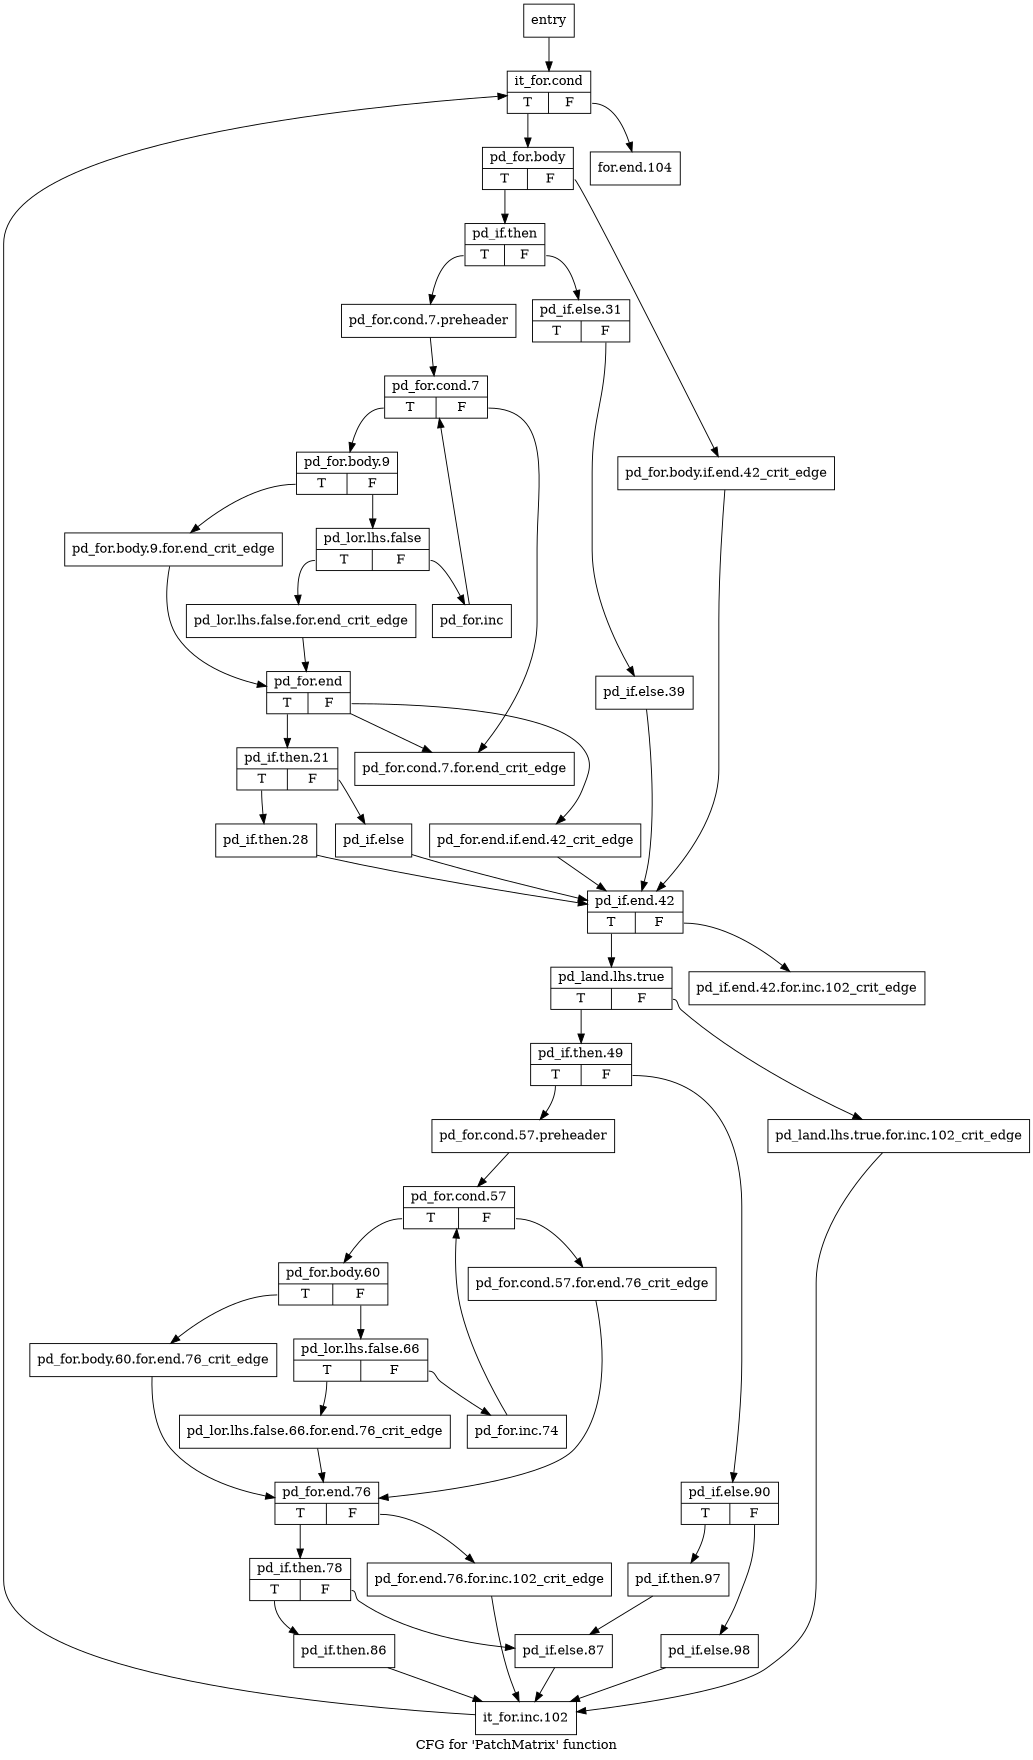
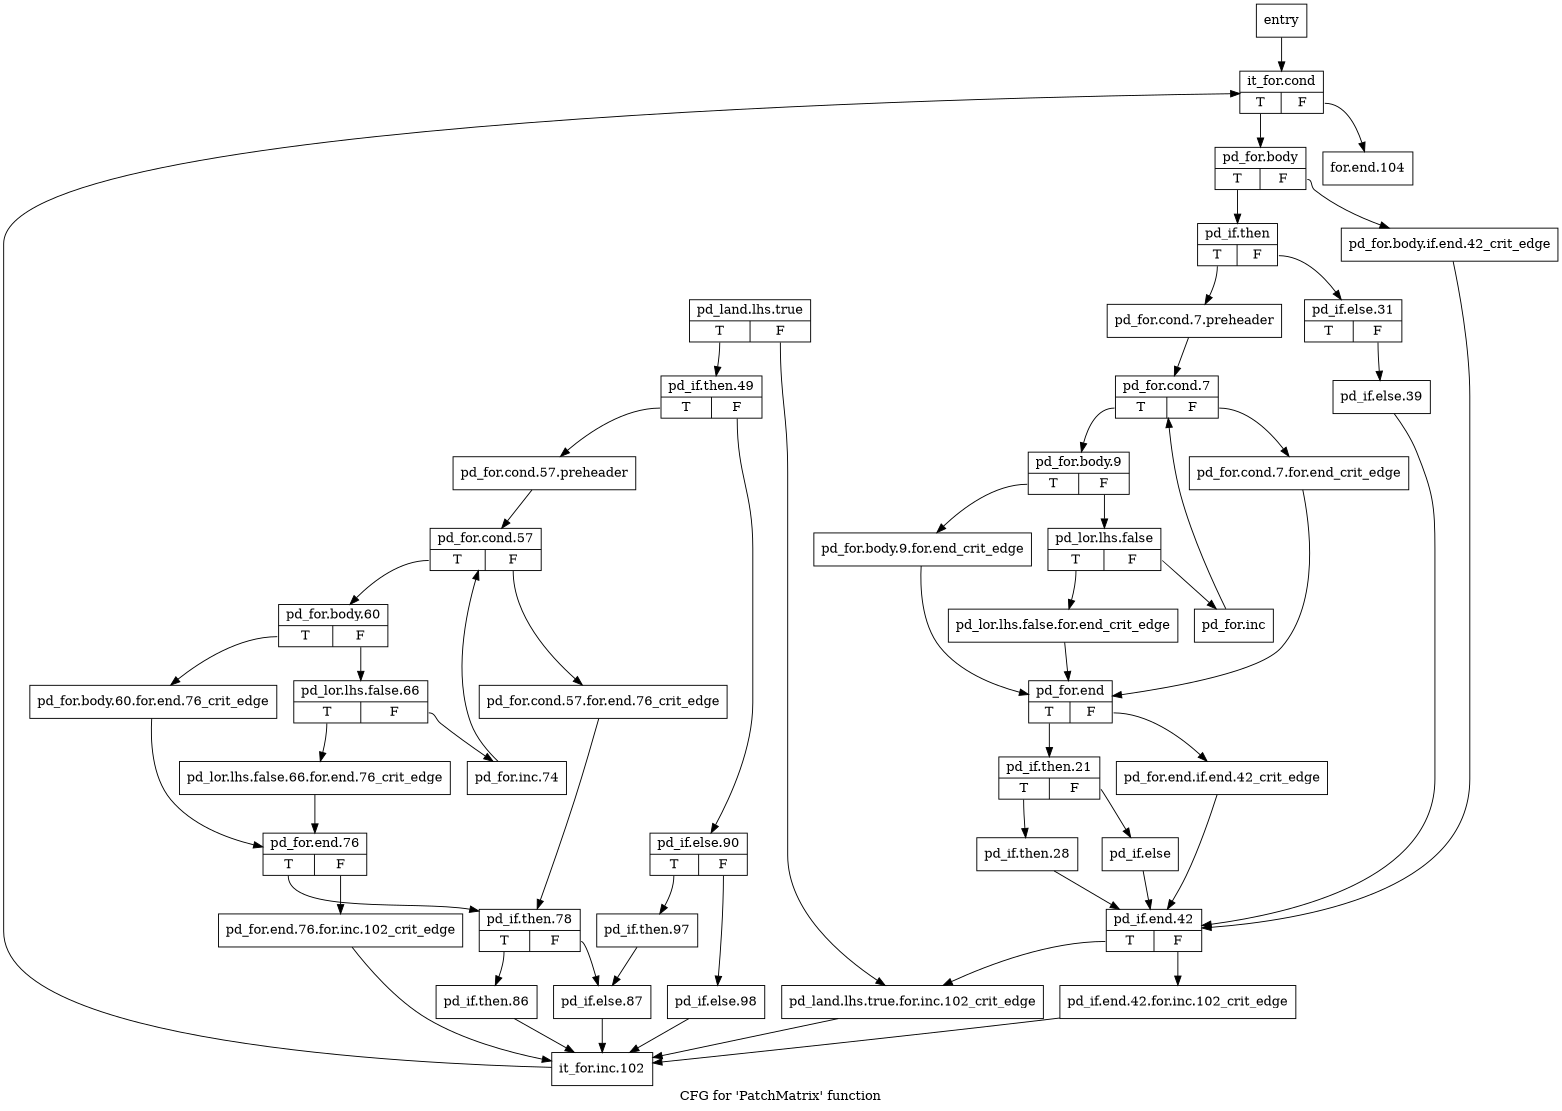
(387, 731) -> (1280, 649)
(611, 946) -> (1027, 954)
none -> (861, 1041)
(558, 1460) -> (571, 810)
